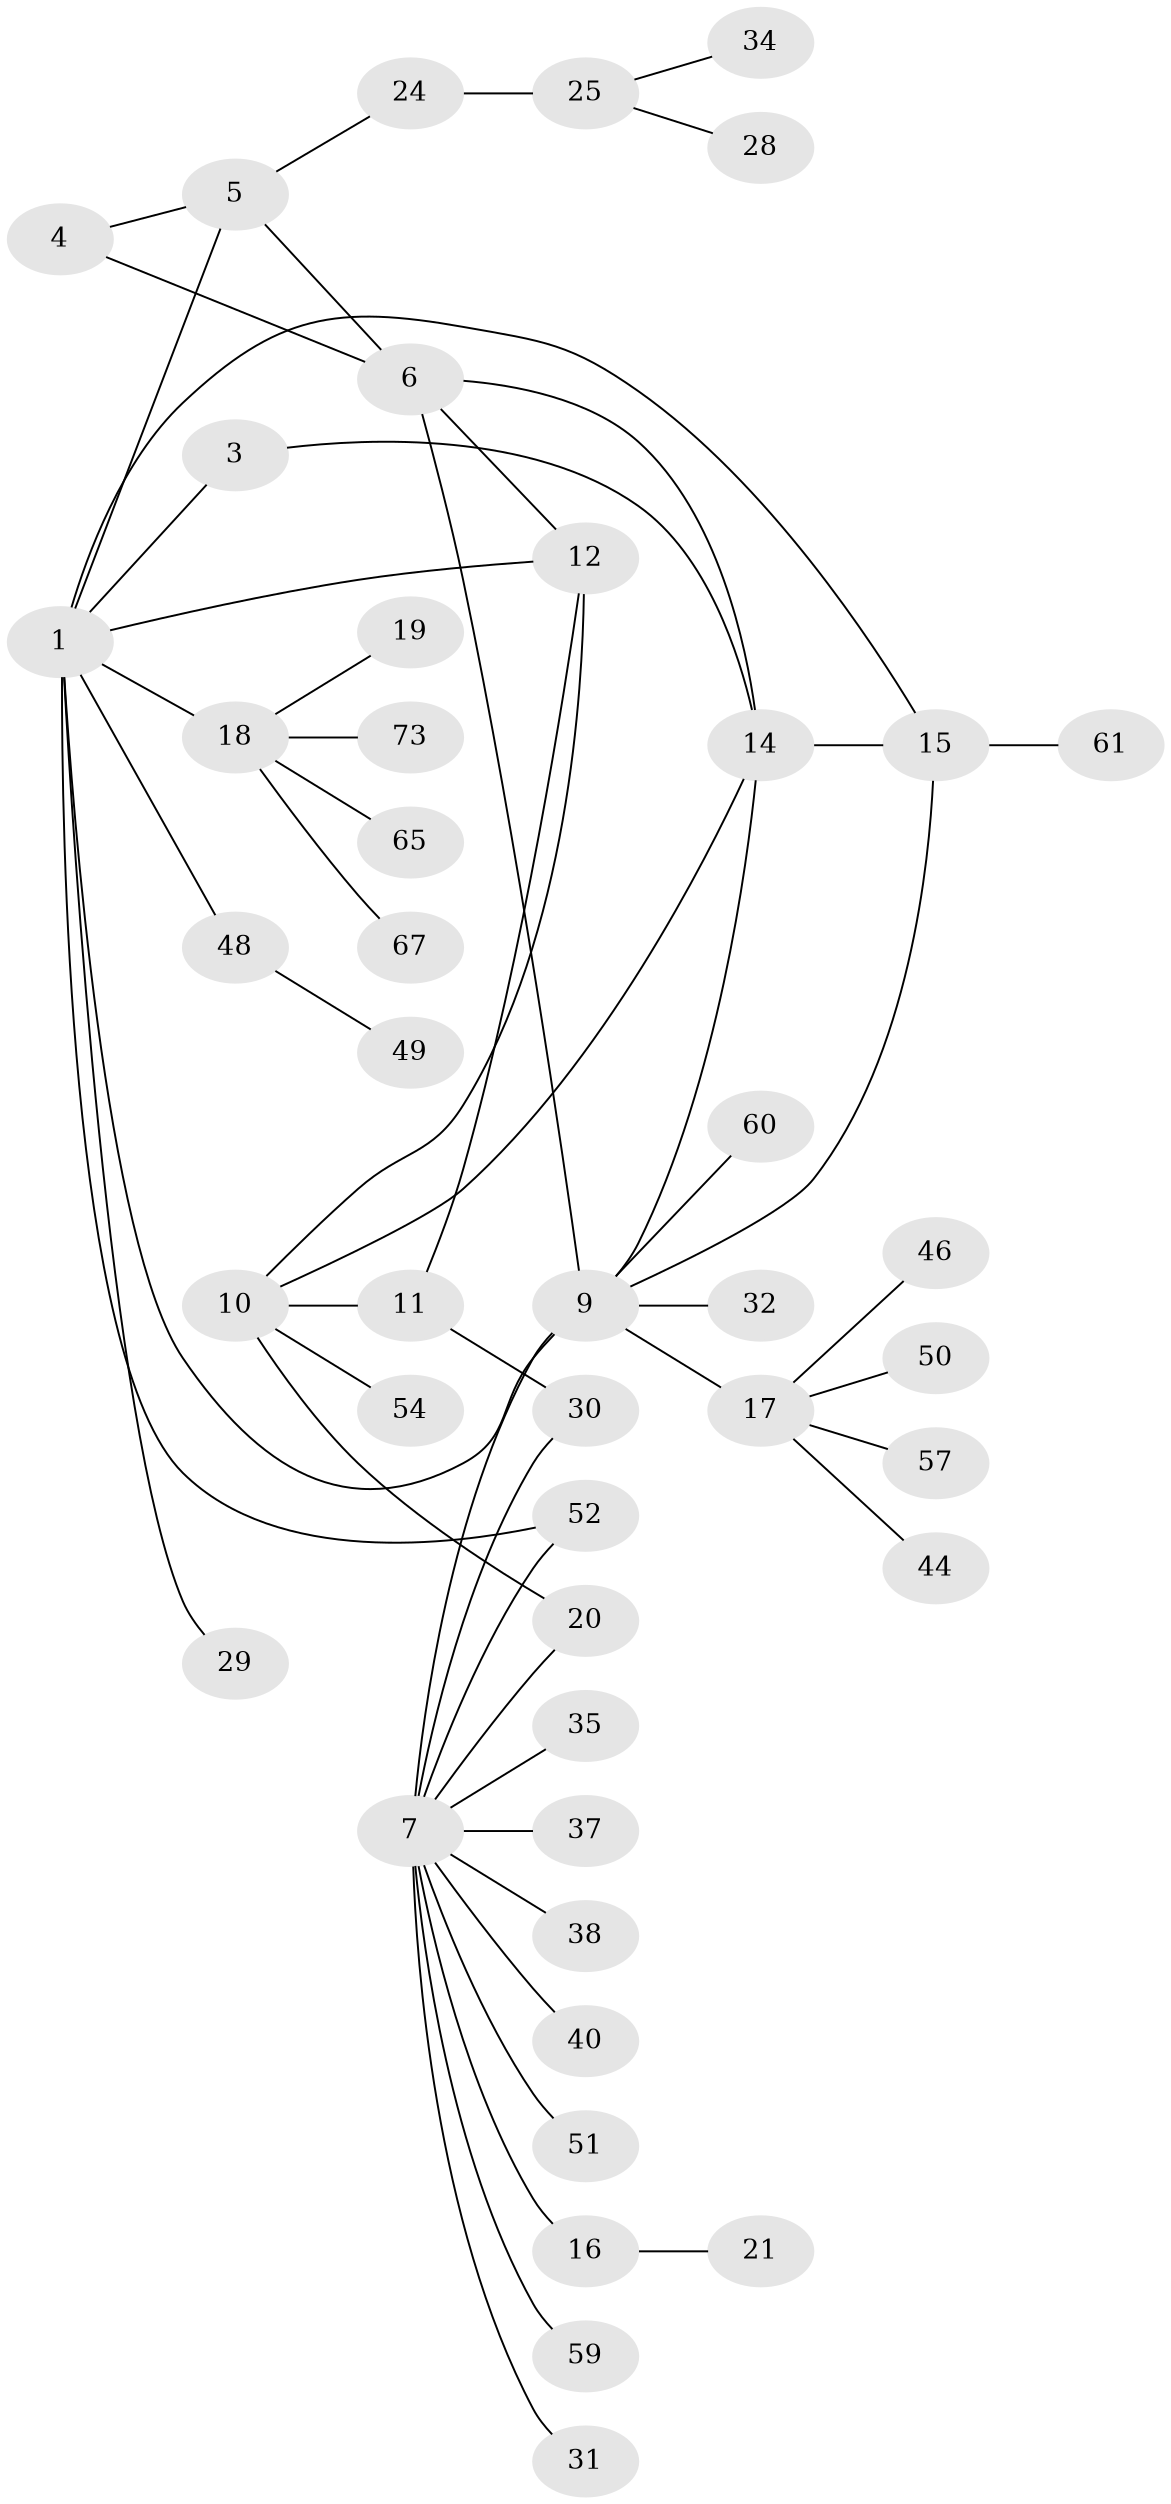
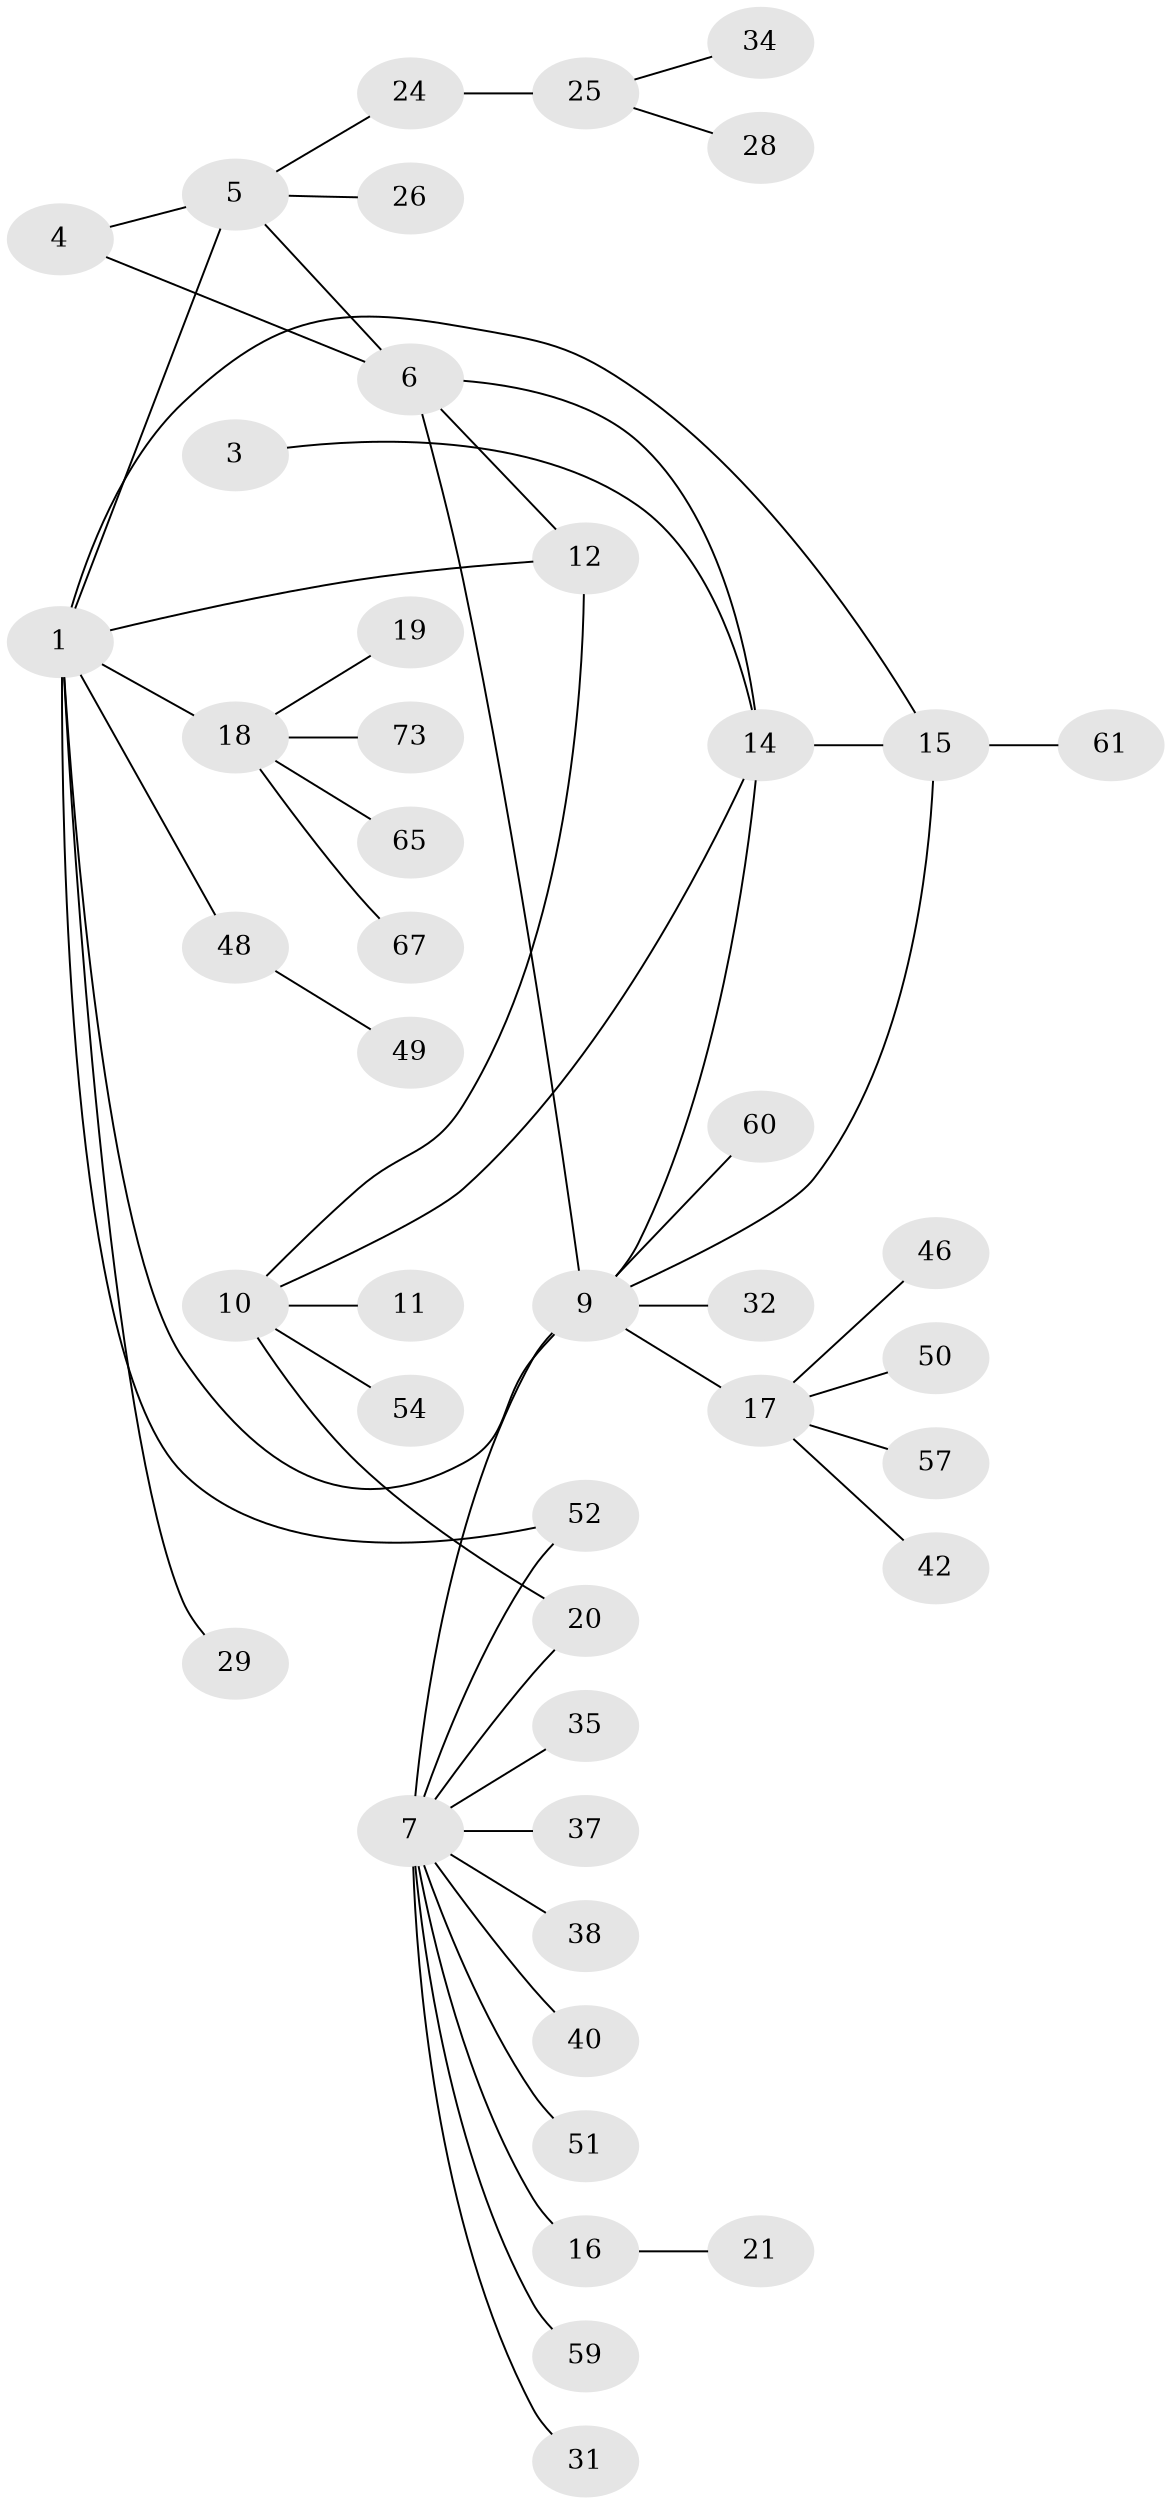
none -> (411, 198)
(148, 548) -> none
(515, 954) -> none
(586, 1411) -> none
(936, 1568) -> (936, 1568)
